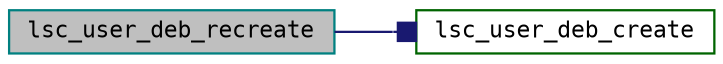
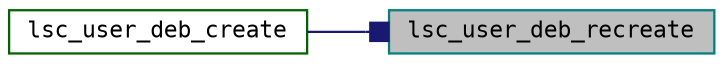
(364, 32) -> (337, 32)
